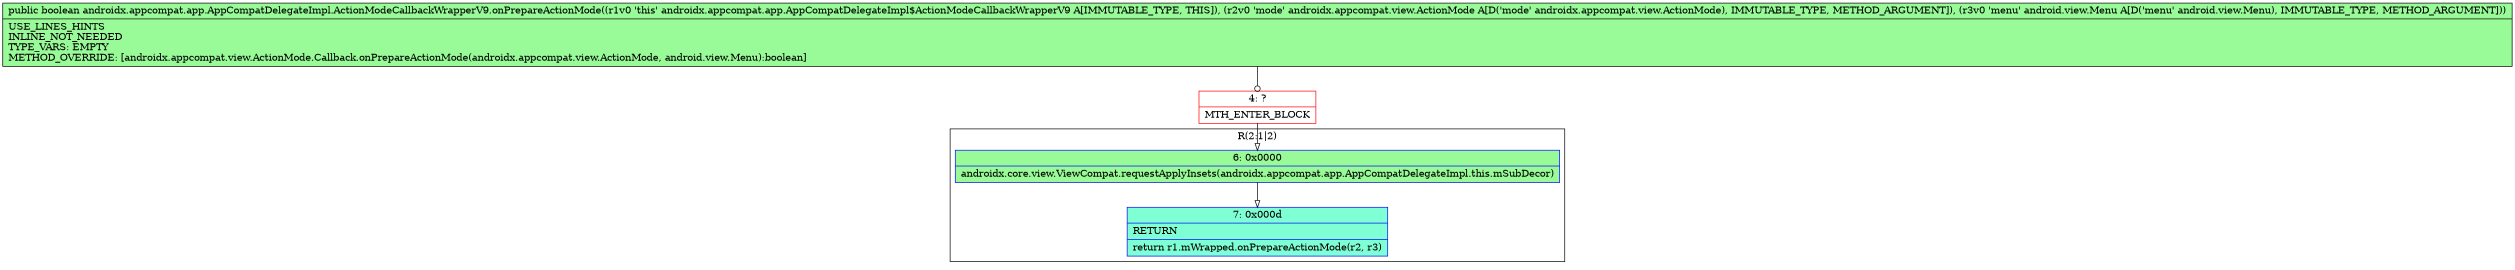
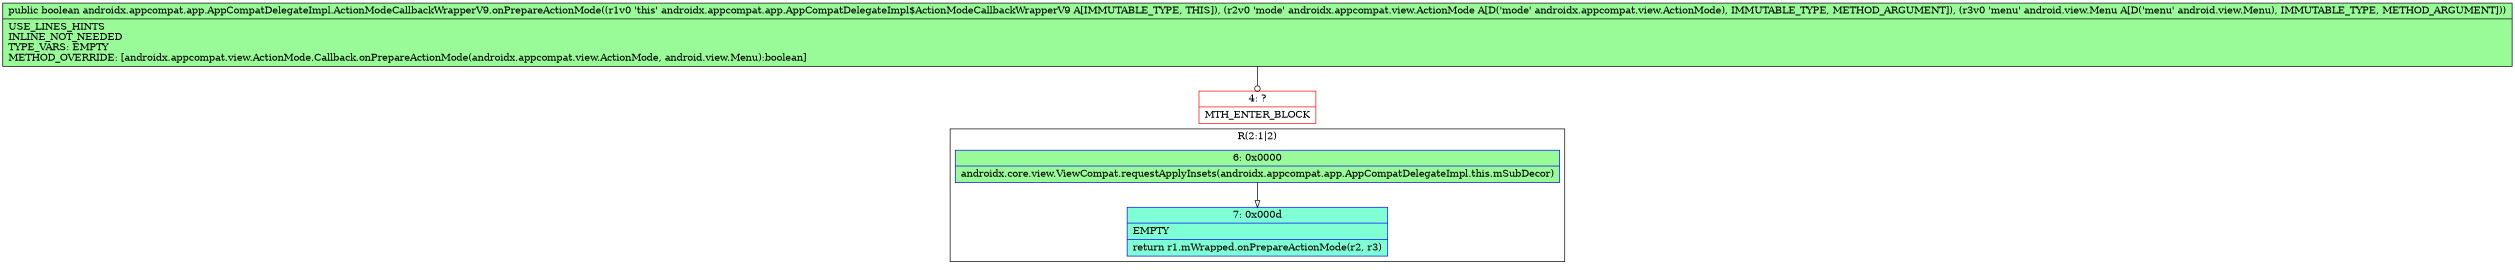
(1257, 133) -> none
(1155, 231) -> (1151, 231)
